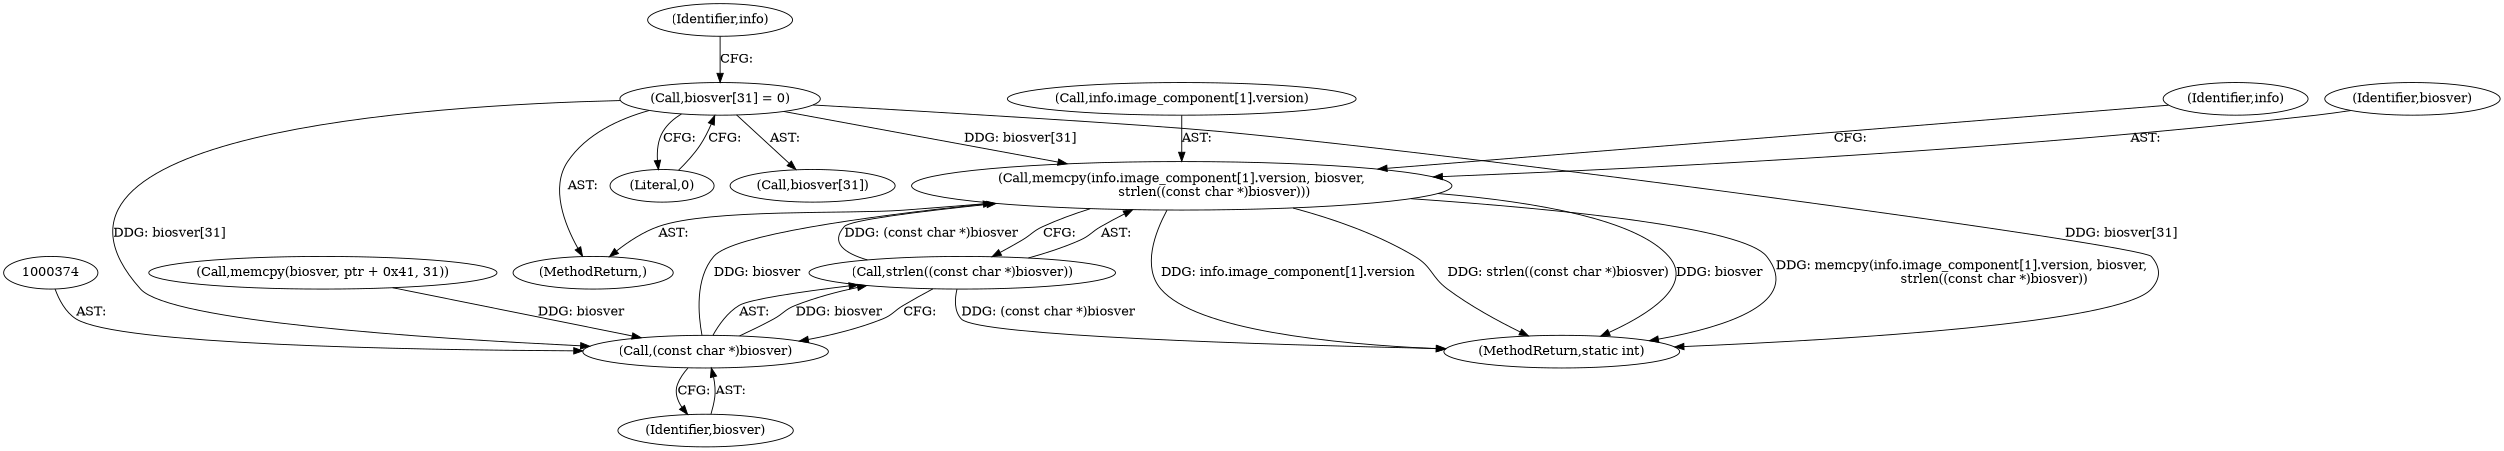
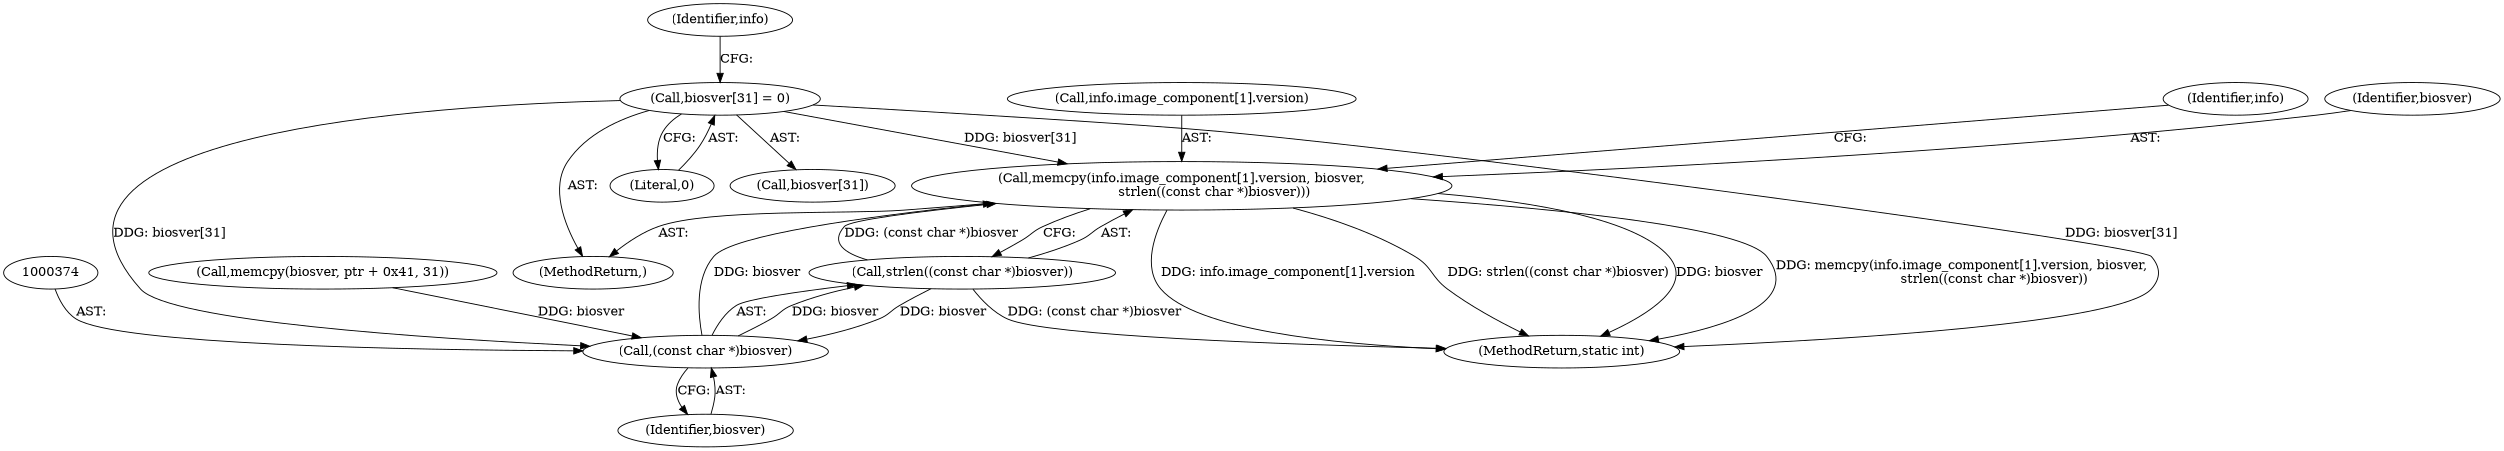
(727, 138) -> (726, 138)
(922, 312) -> (943, 312)
